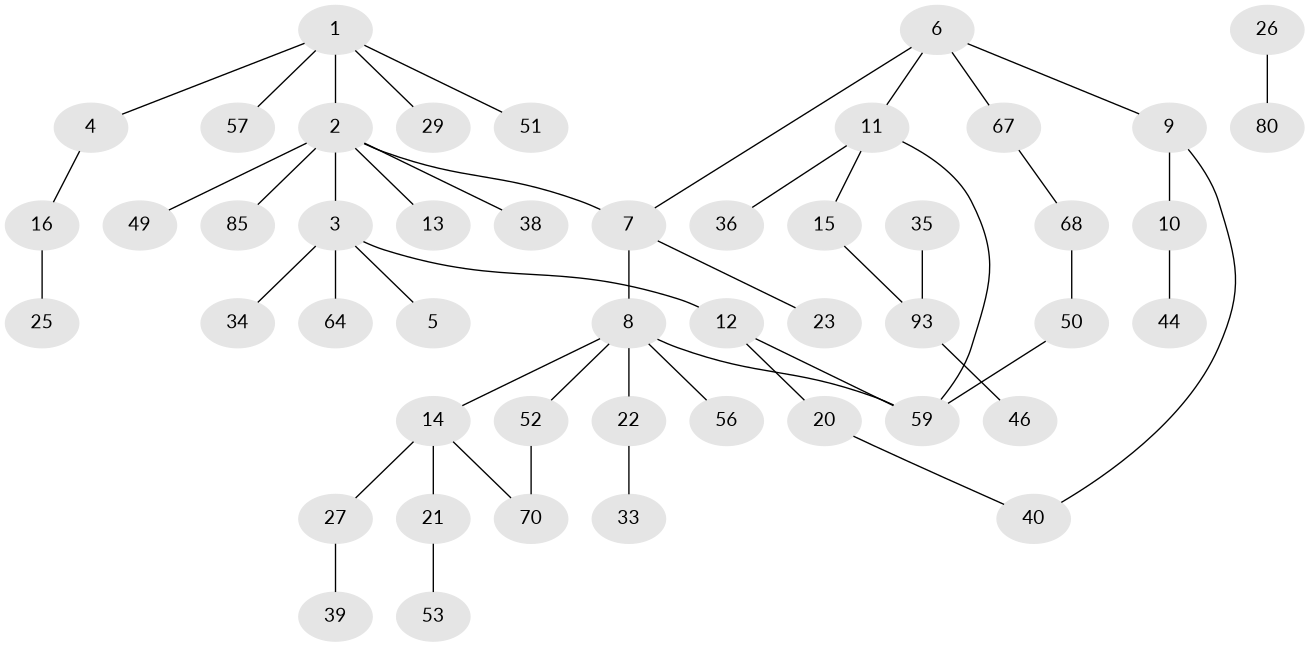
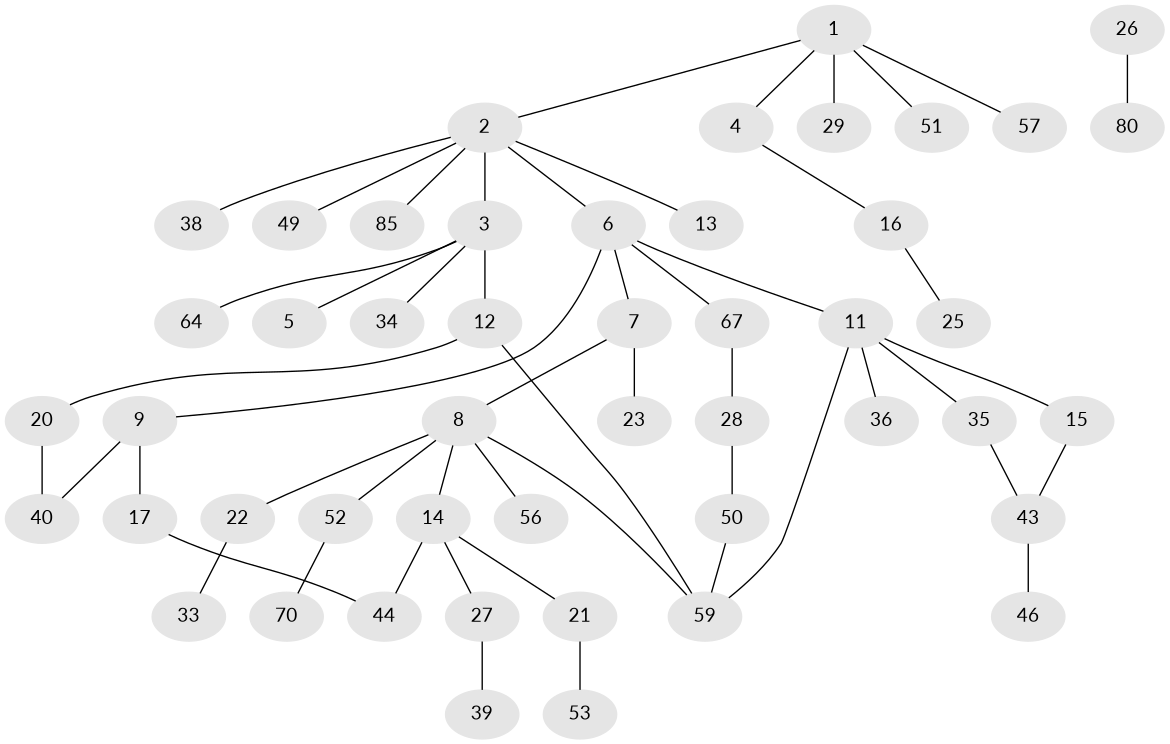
(482, 177) -> (547, 177)
(1072, 225) -> (732, 421)
(1170, 225) -> (140, 519)
(922, 323) -> (1028, 519)
none -> (918, 372)
(482, 470) -> (409, 568)
